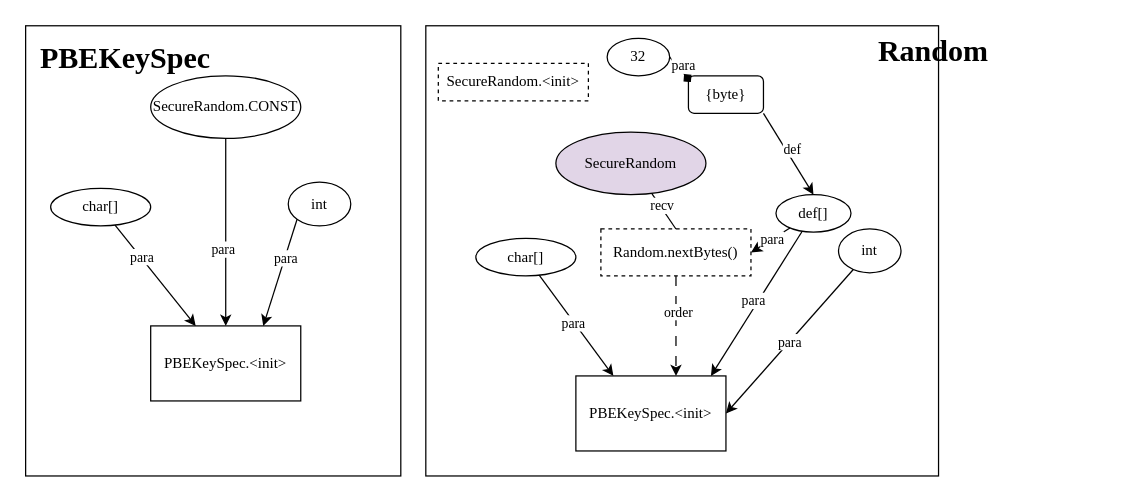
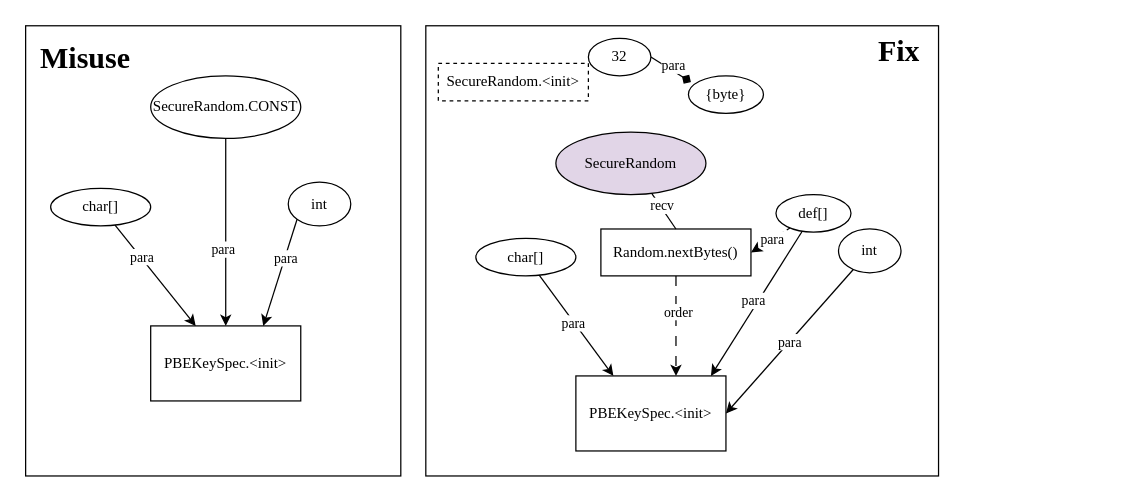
(903, 43) -> (889, 43)
(83, 50) -> (64, 50)
(638, 57) -> (619, 57)
(726, 94) -> (726, 94)
(786, 150) -> none
(785, 230) -> (785, 230)
(676, 252) -> (676, 252)
